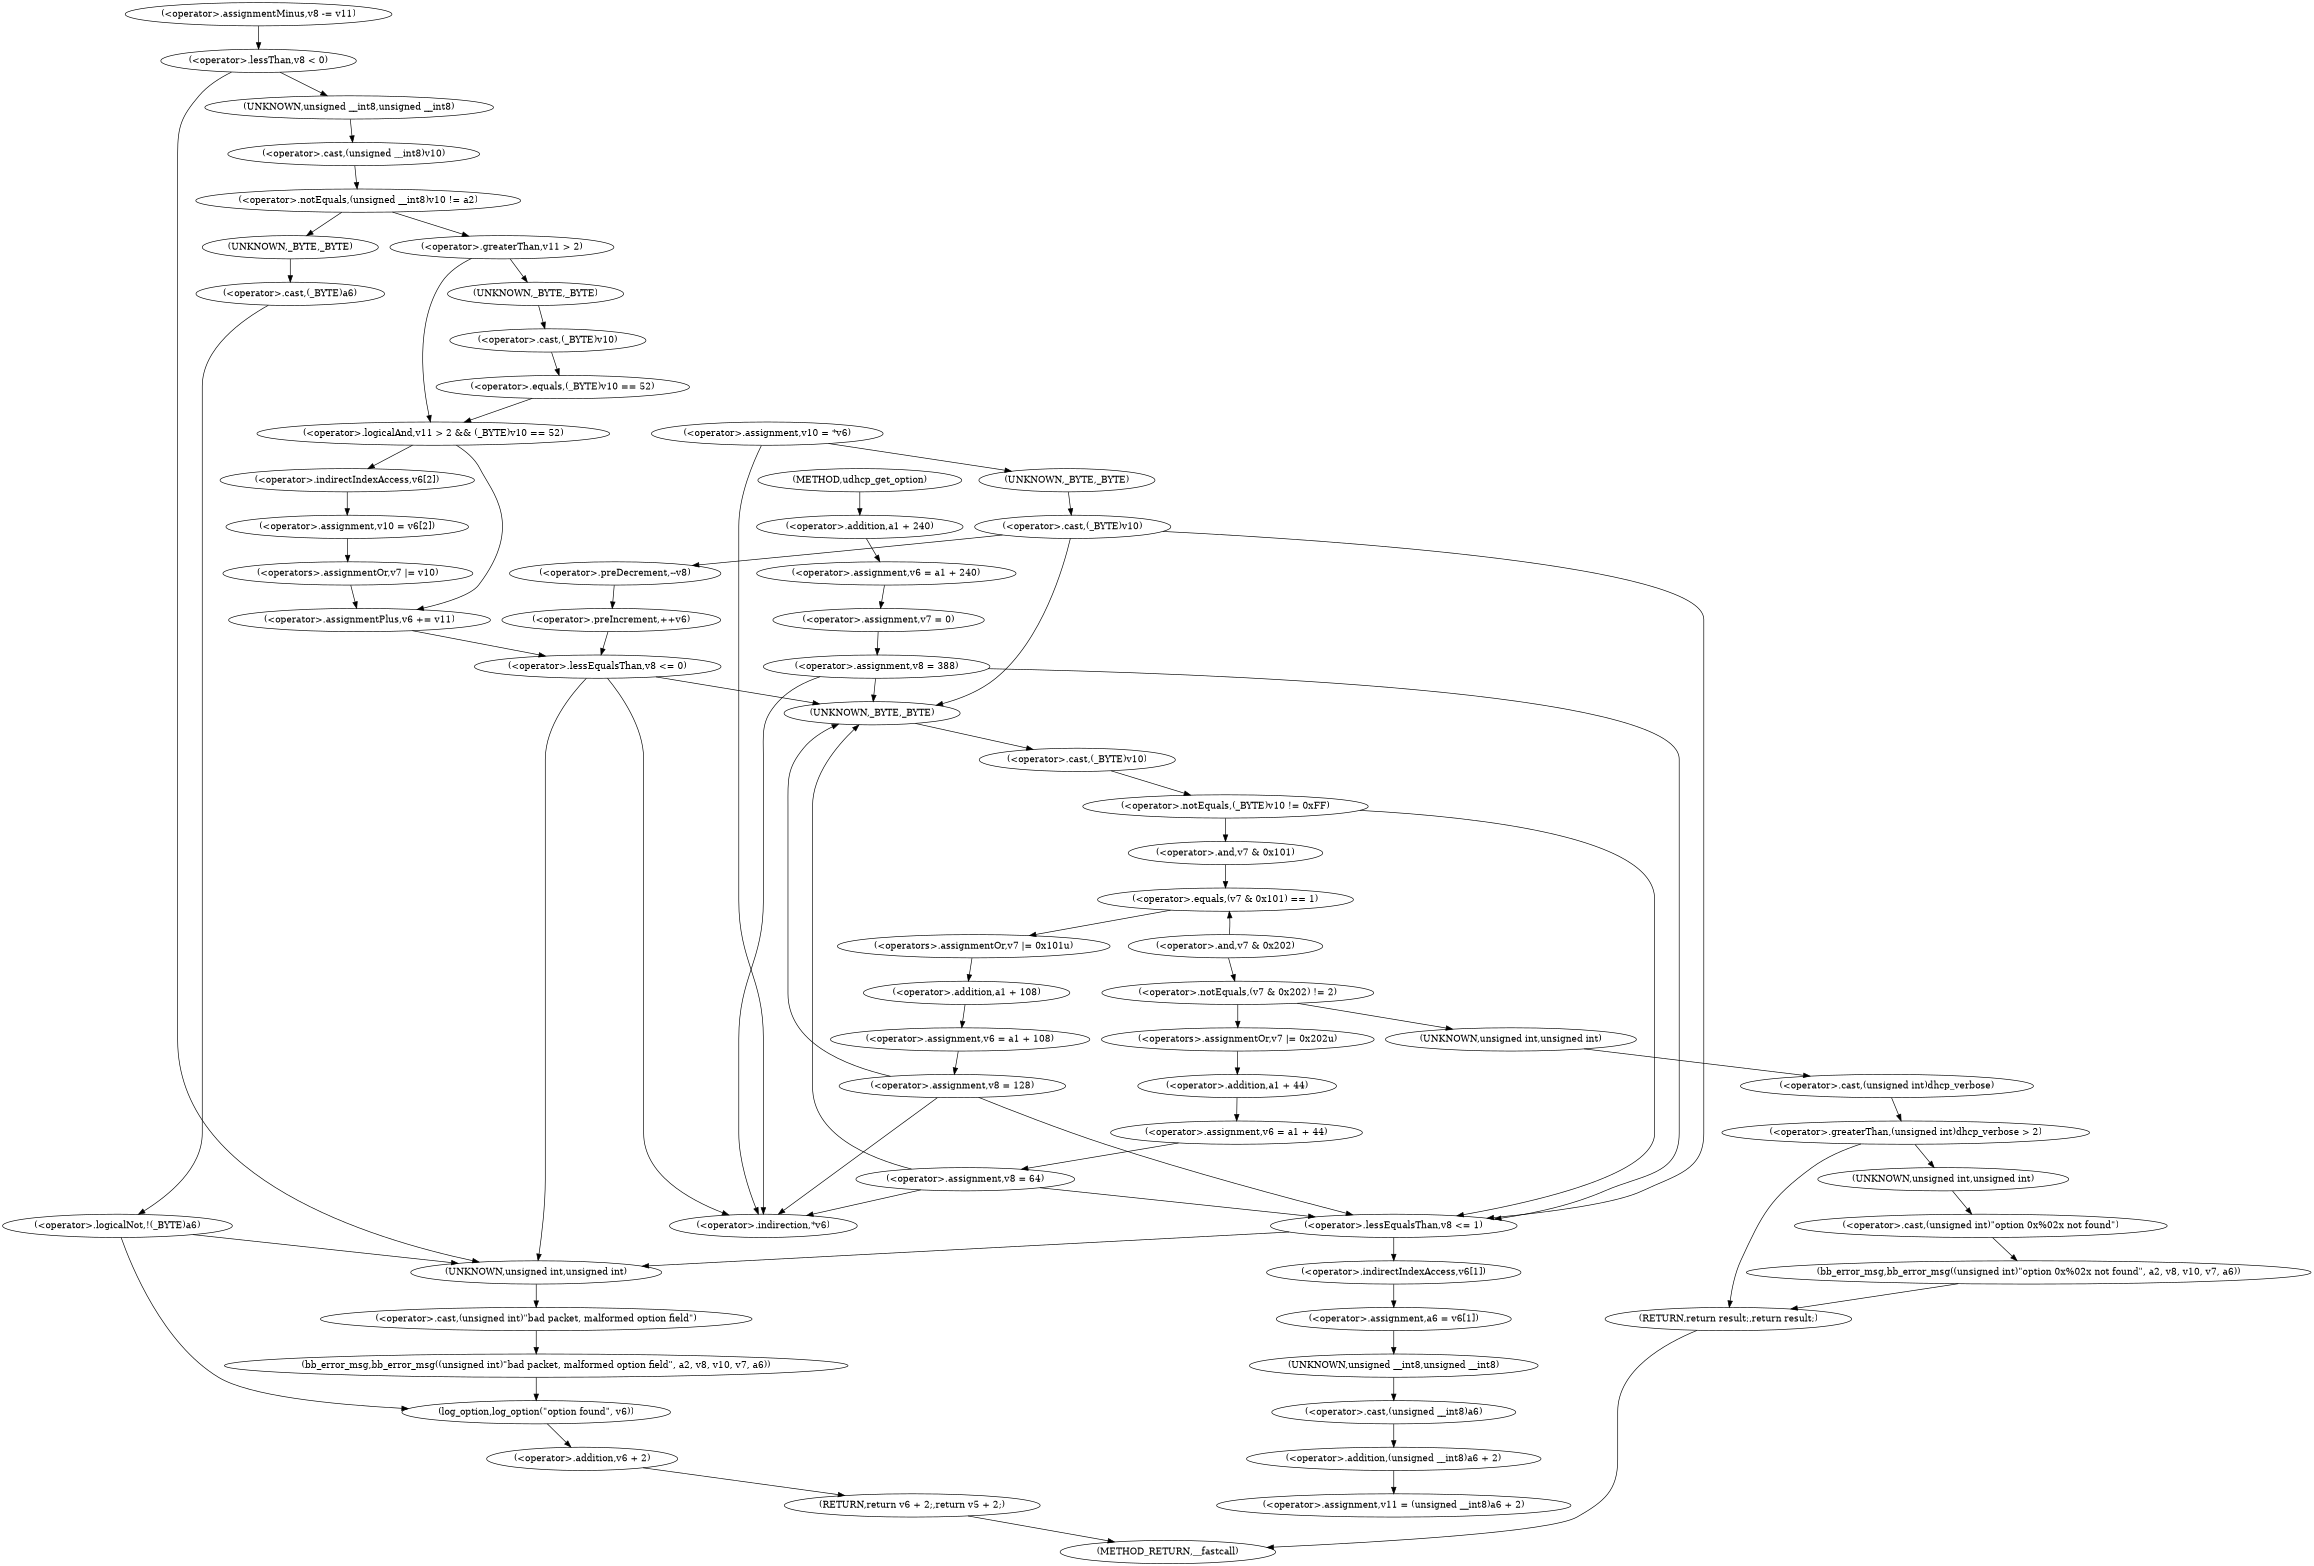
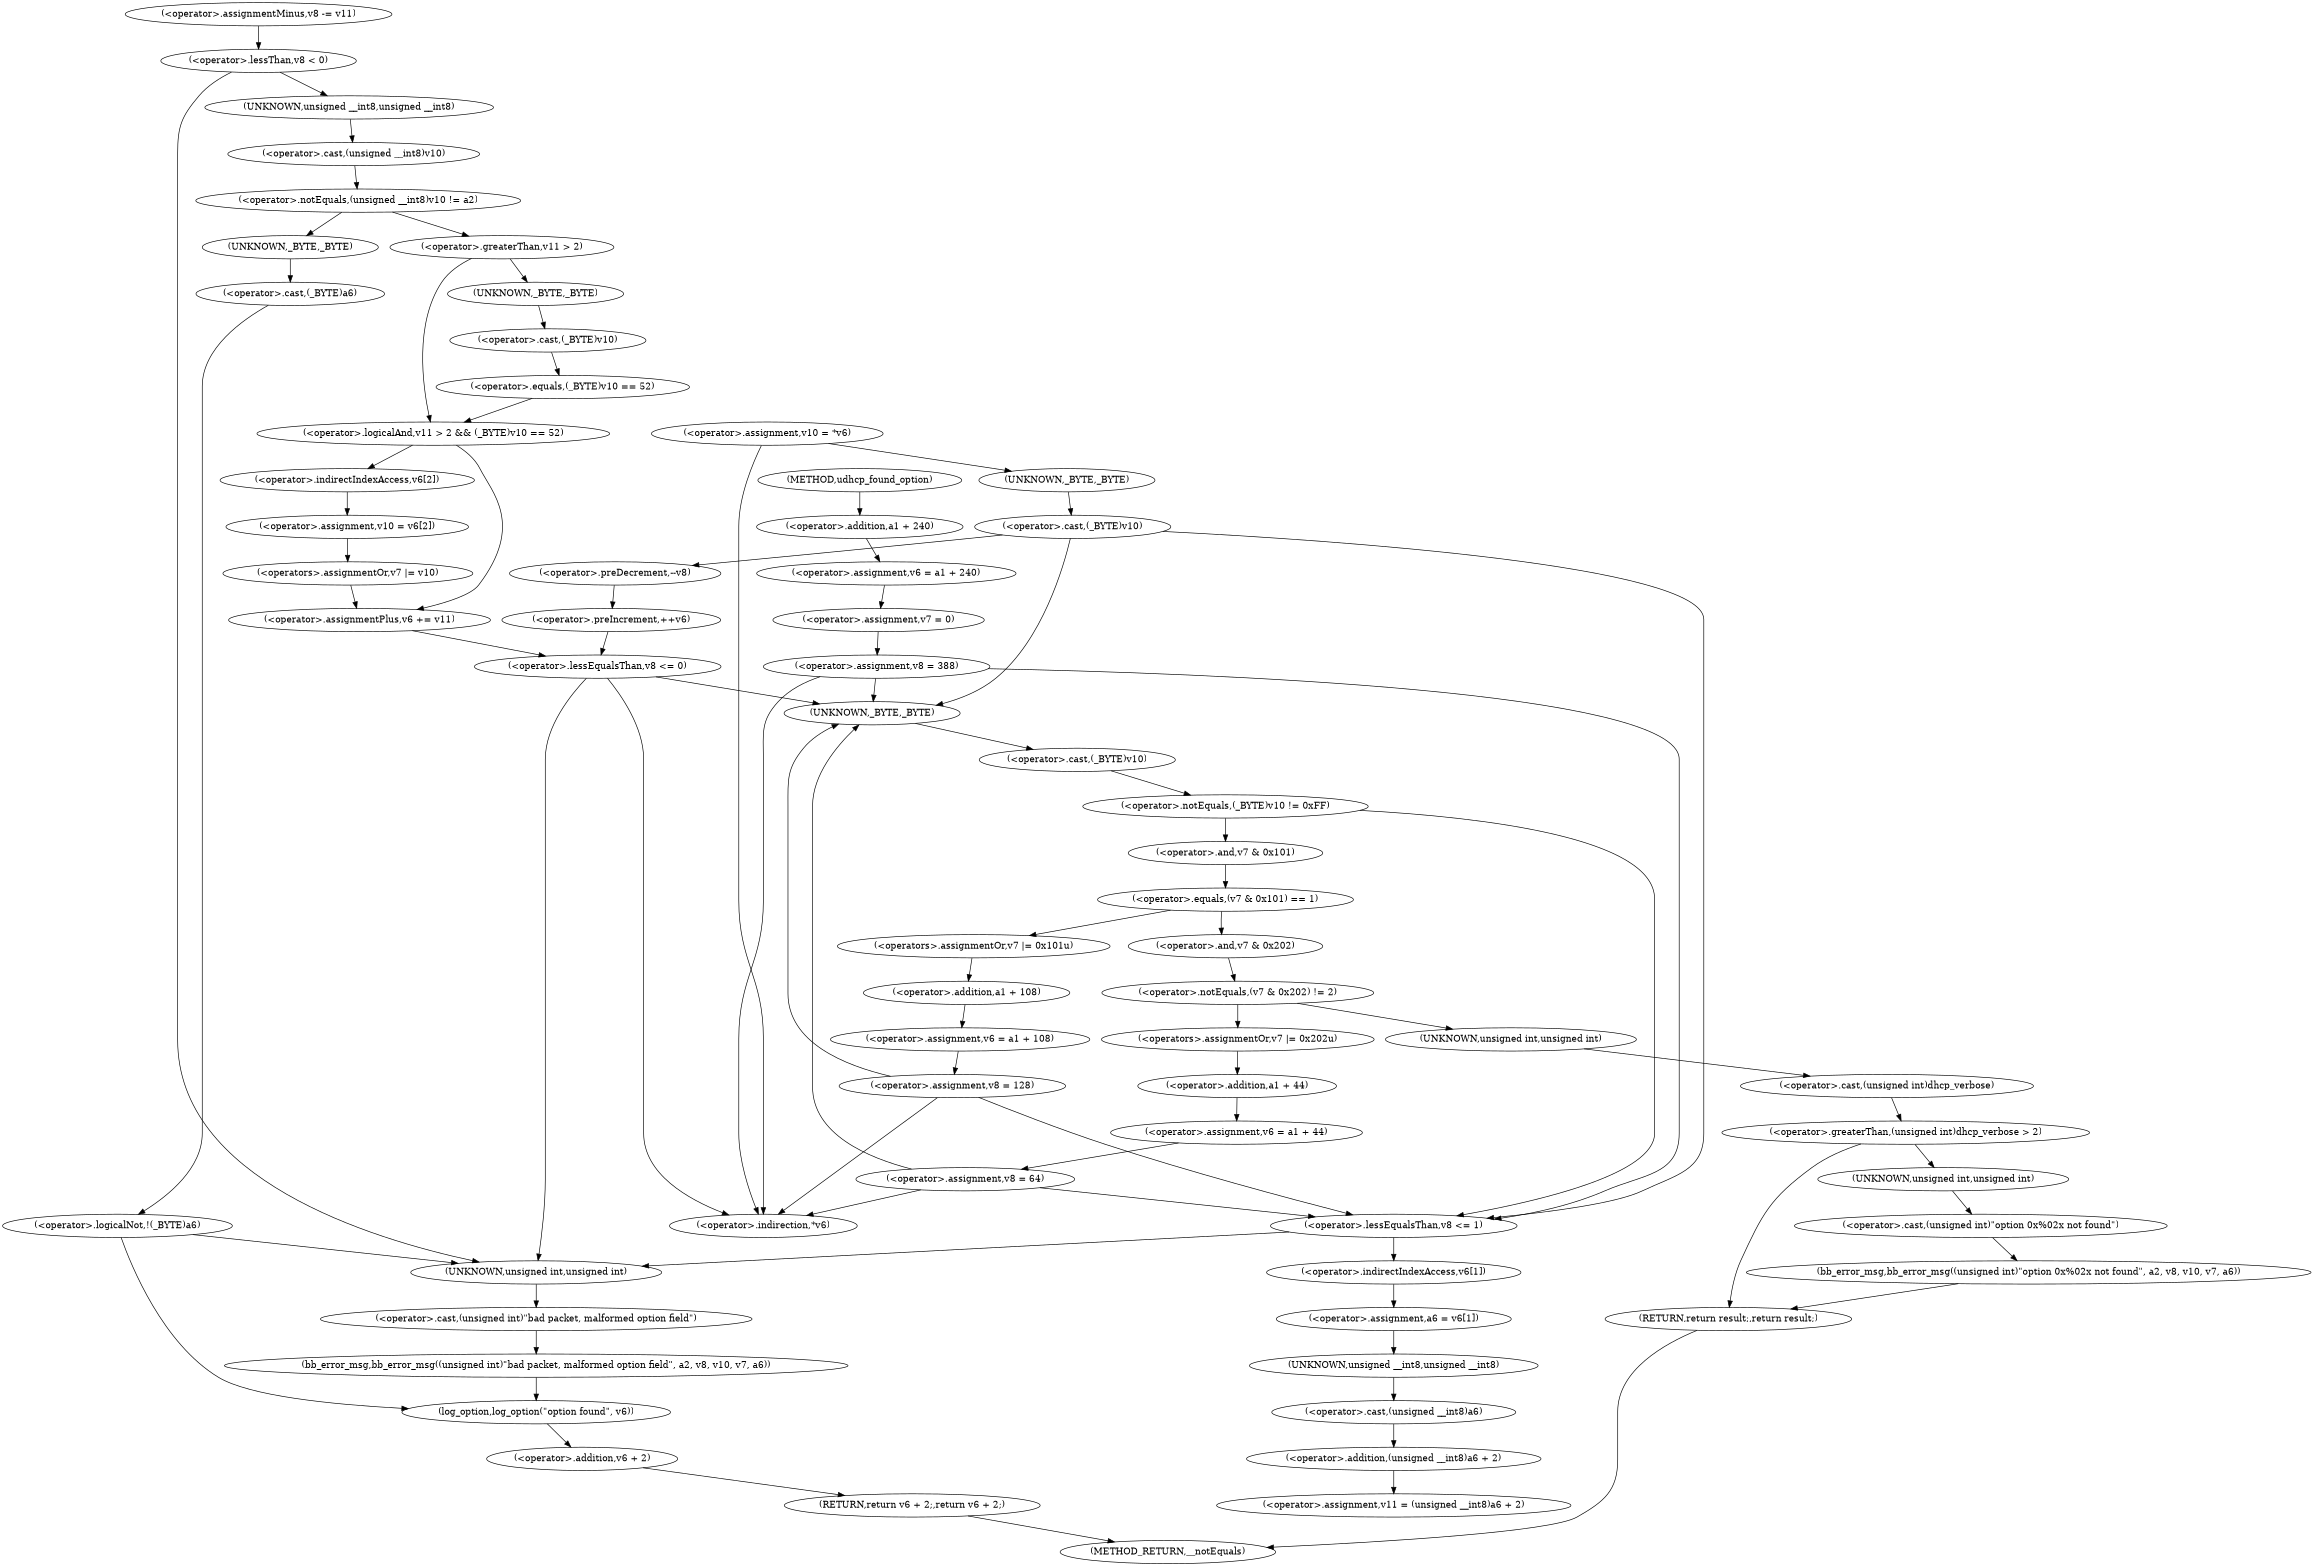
(860, 480) -> (860, 480)
(1230, 926) -> (1221, 920)
(912, 1505) -> (912, 1505)
(1168, 1552) -> (1168, 1552)
